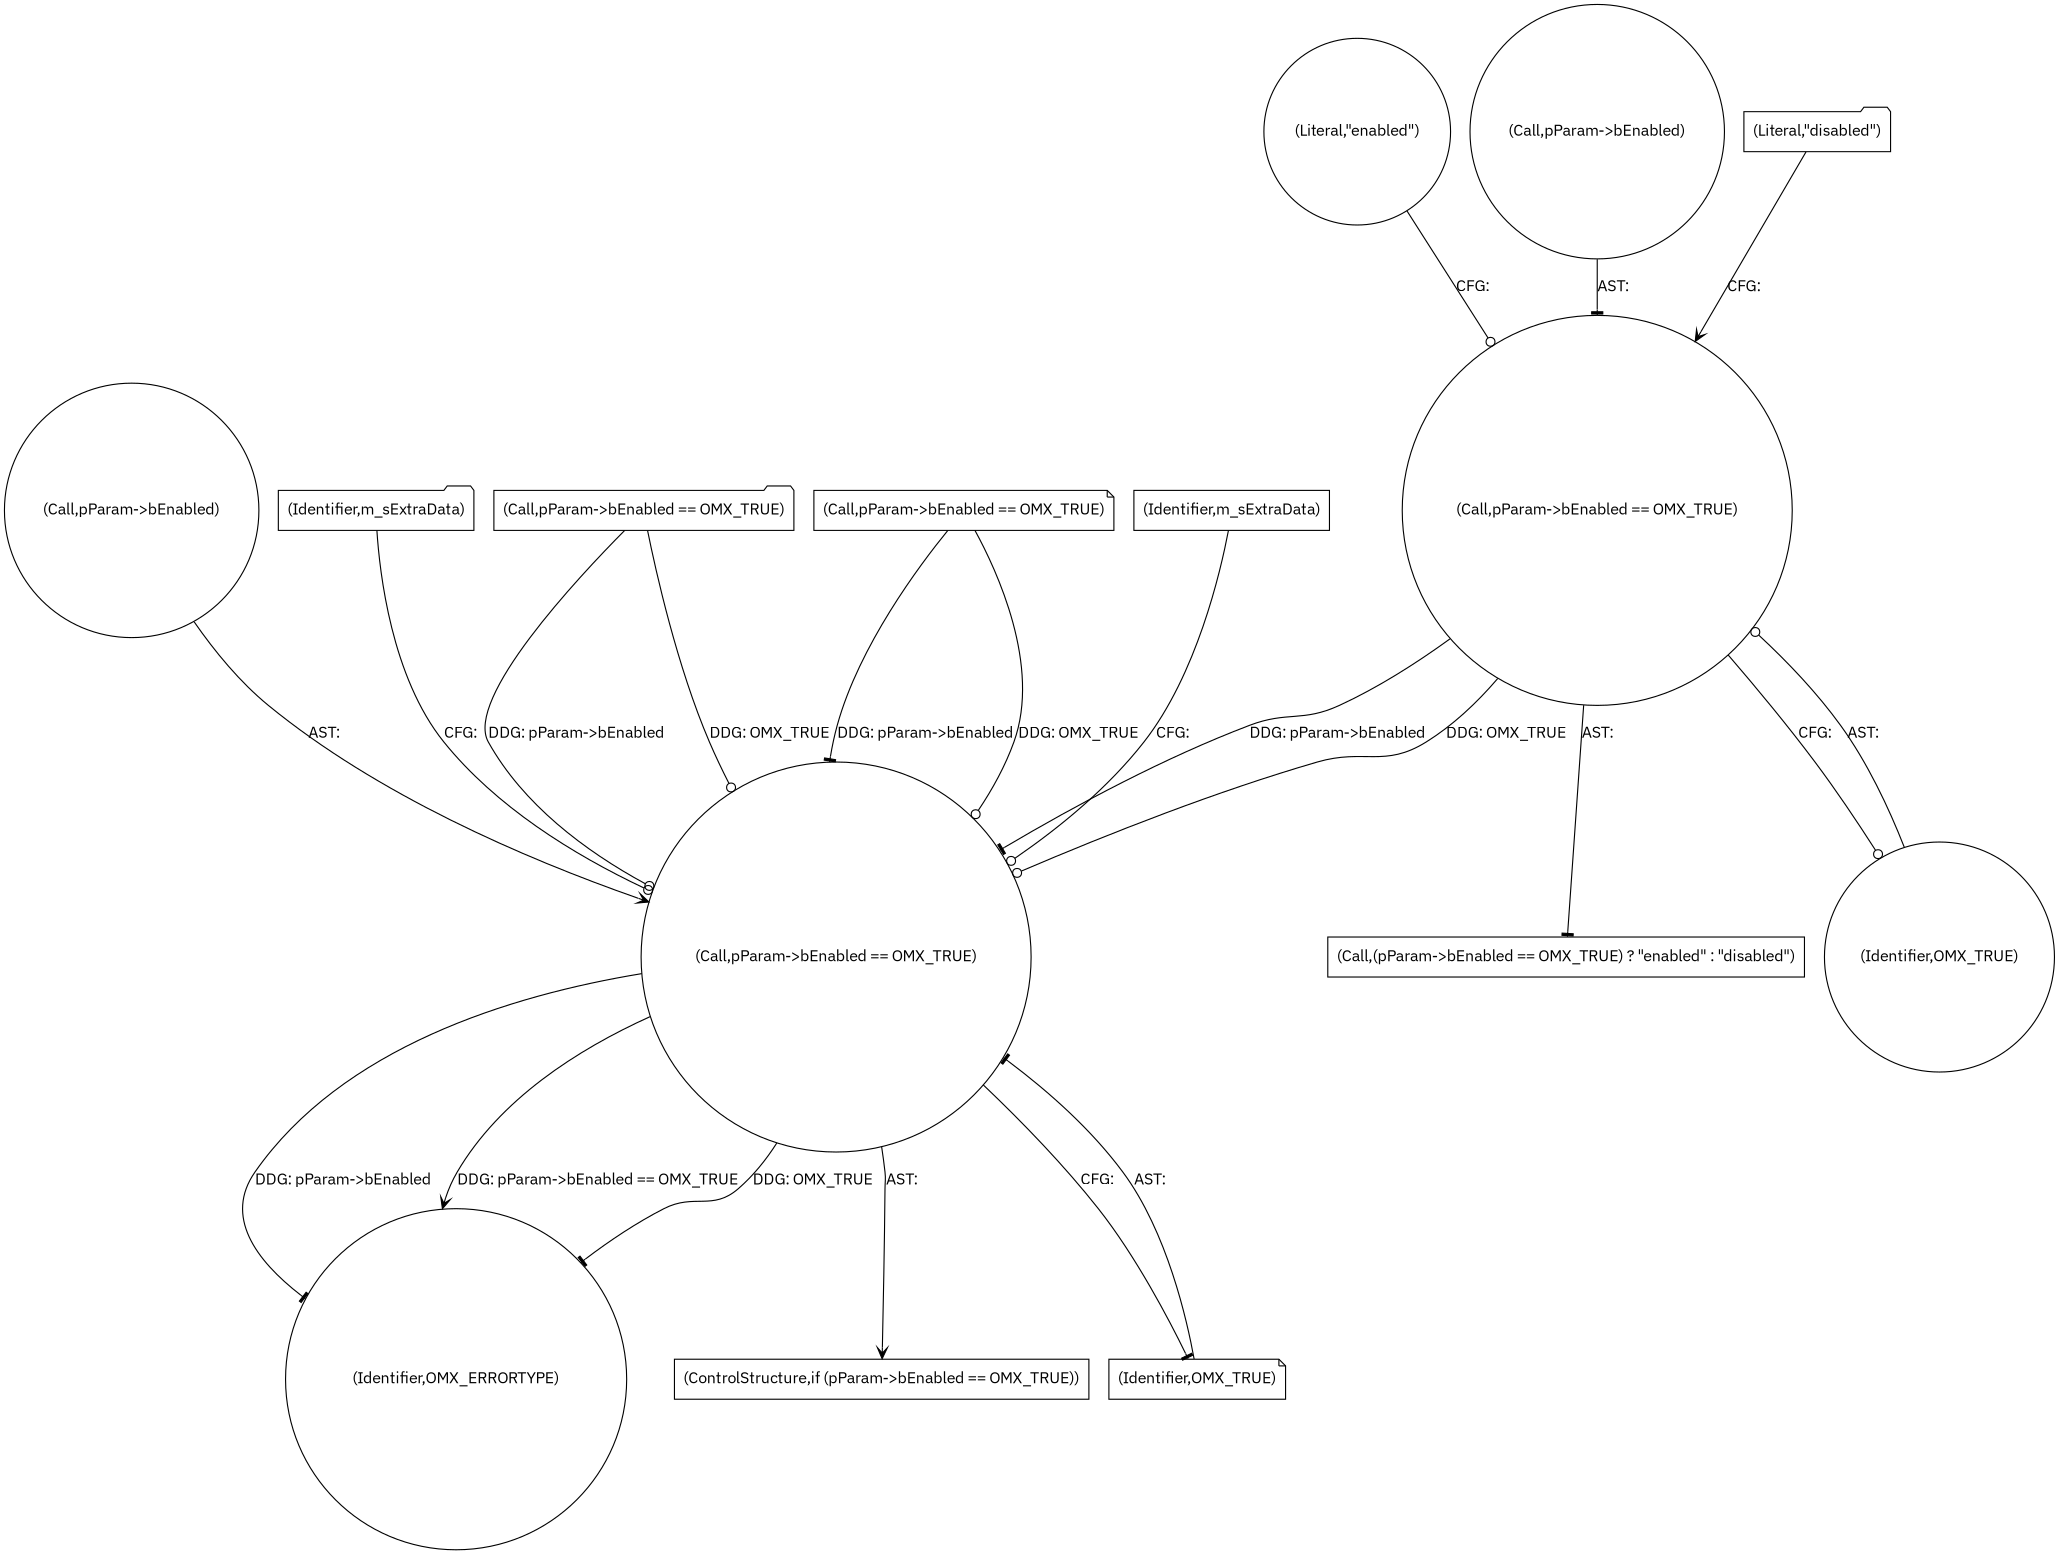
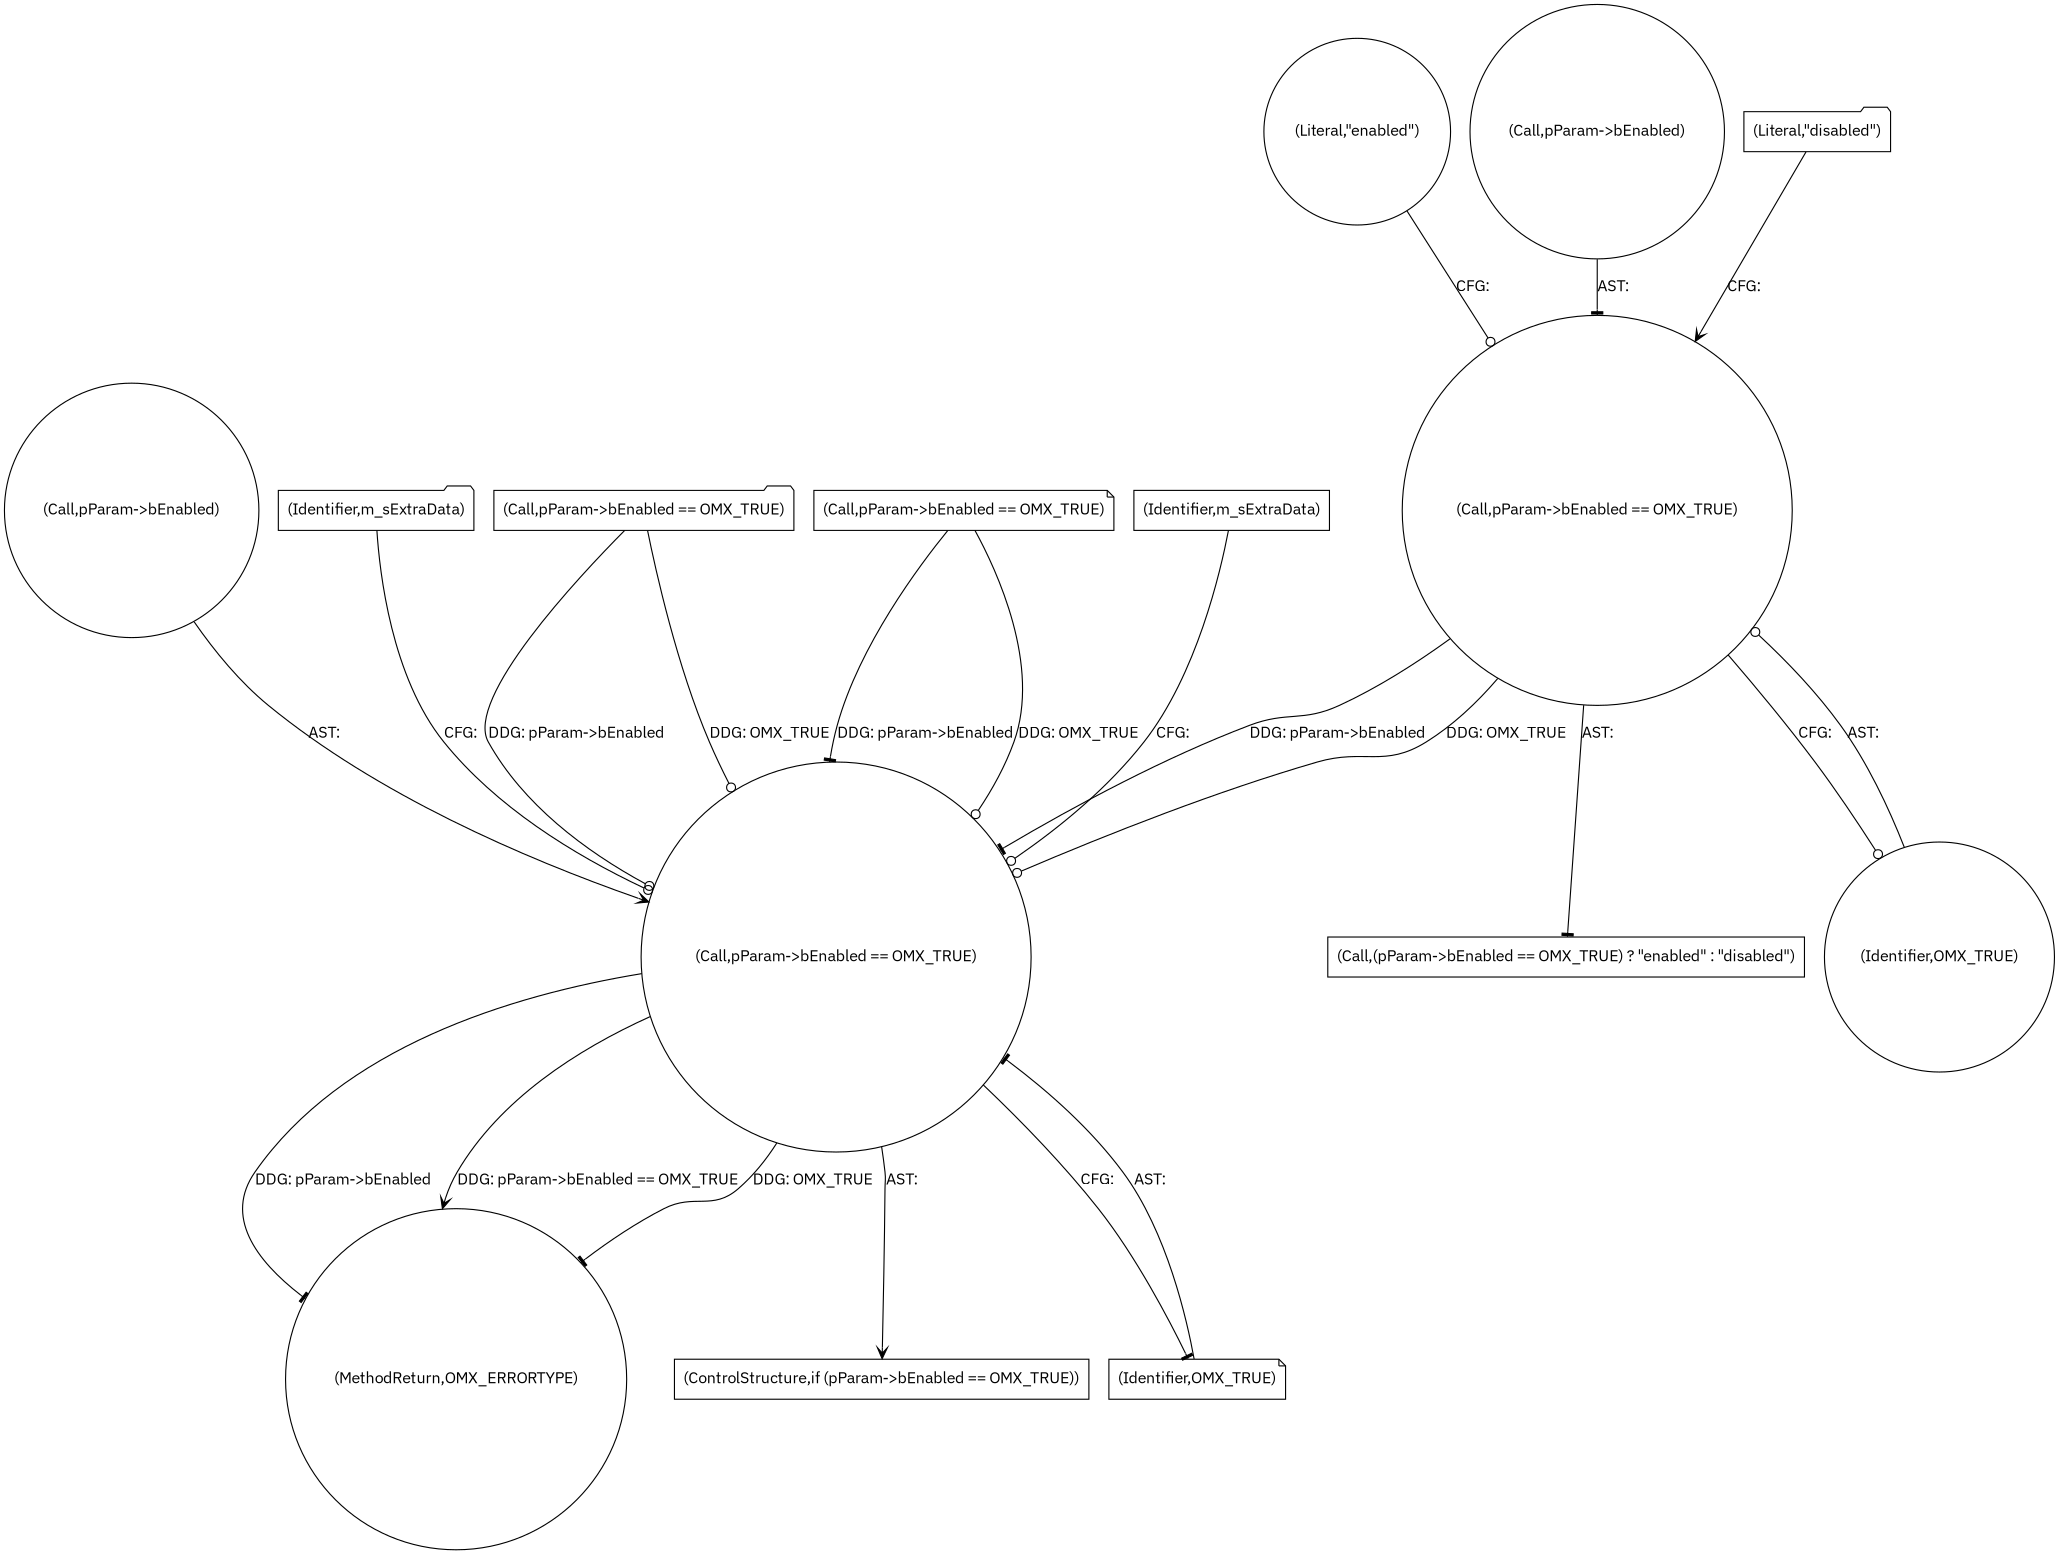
(456, 1379) -> (456, 1379)
